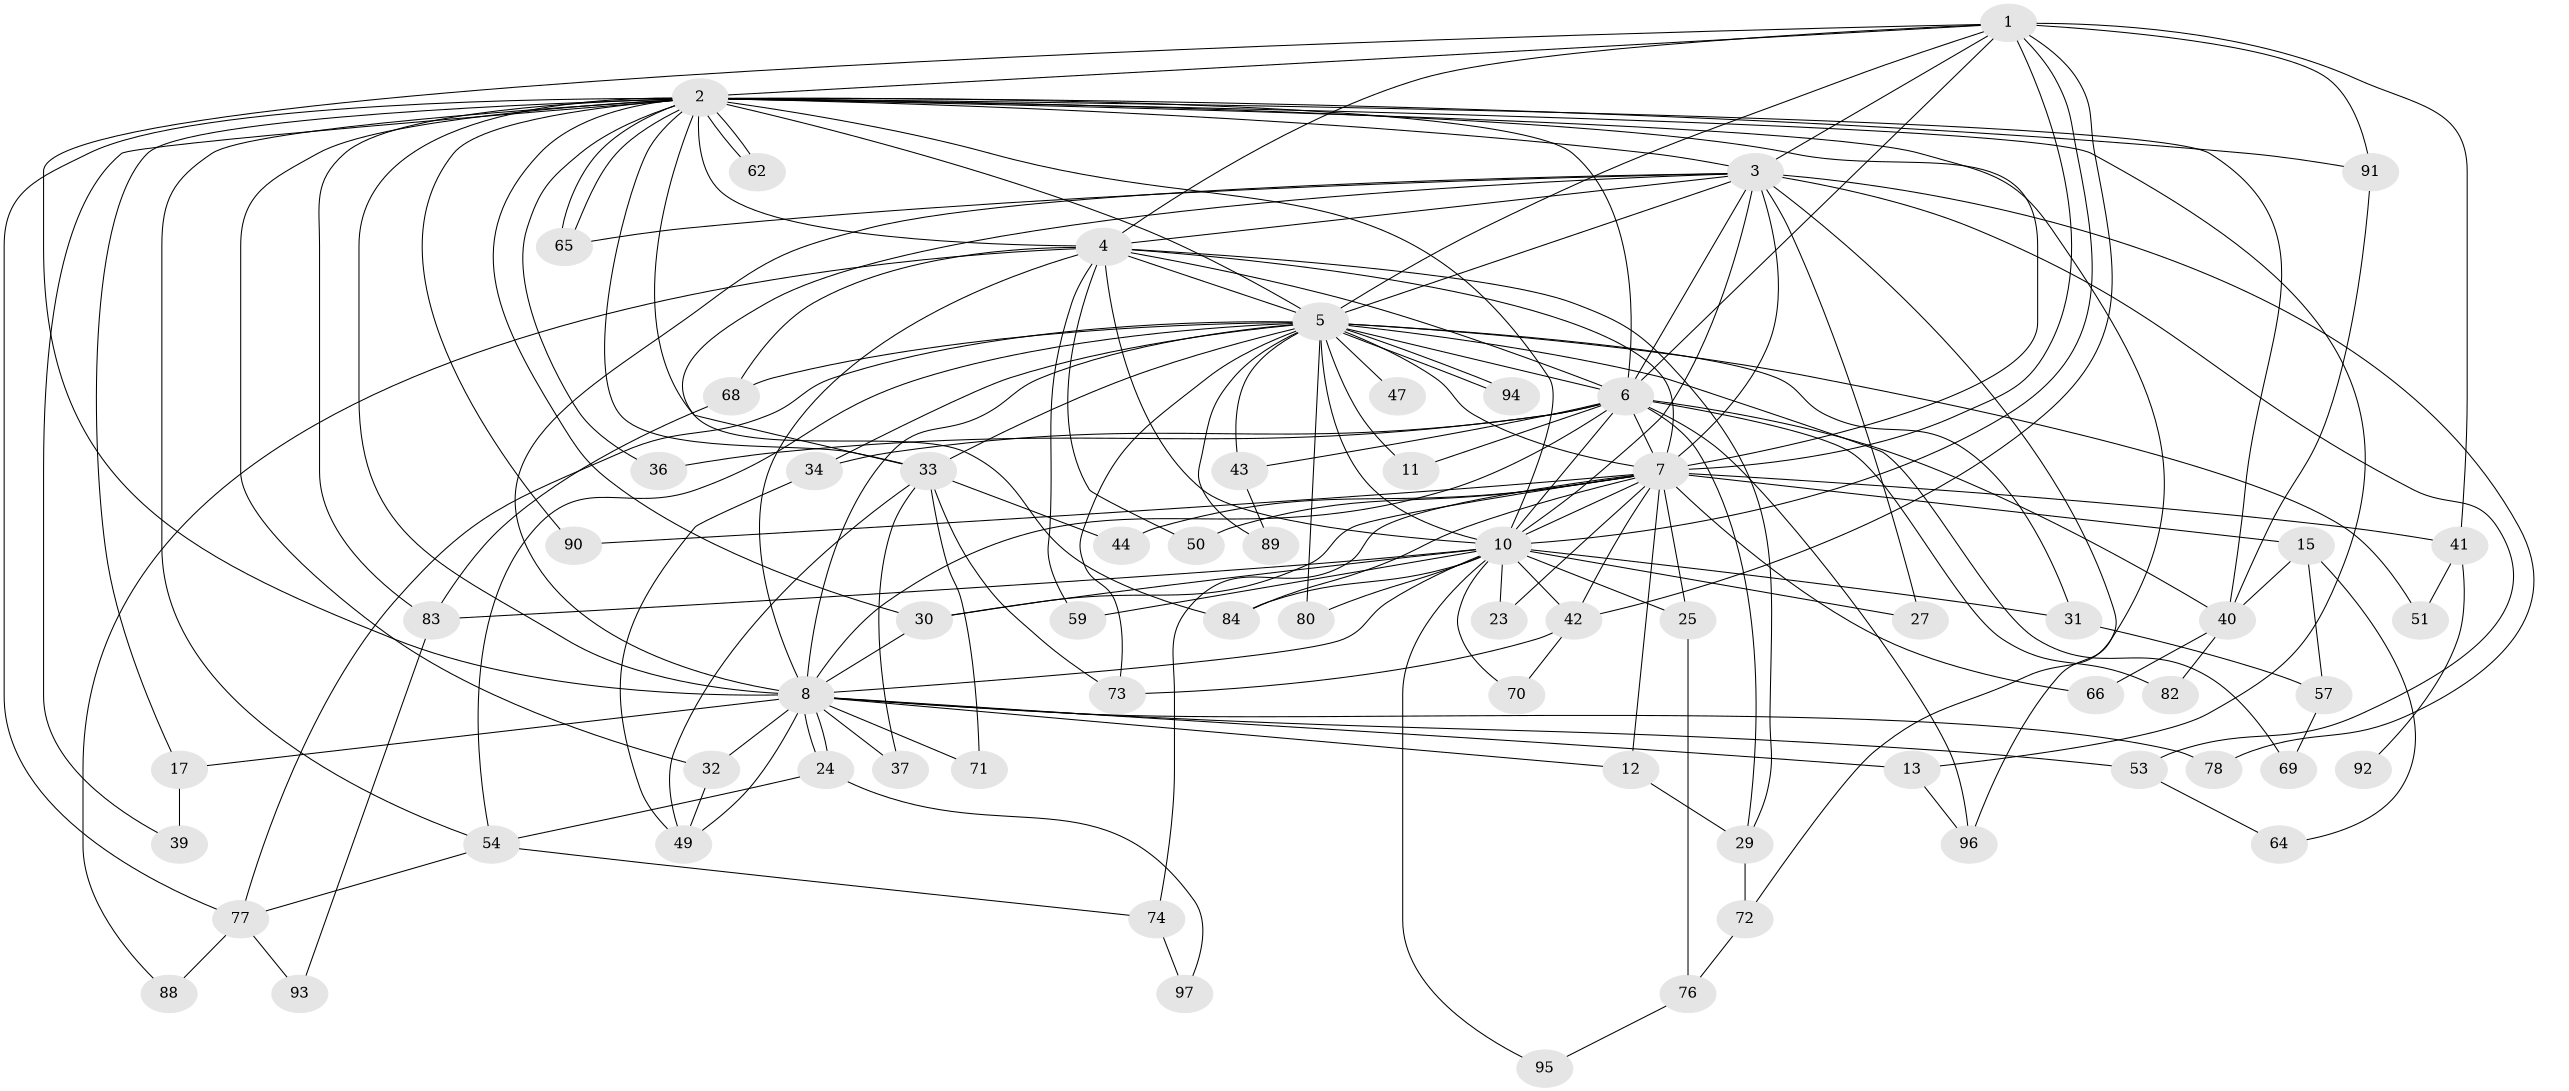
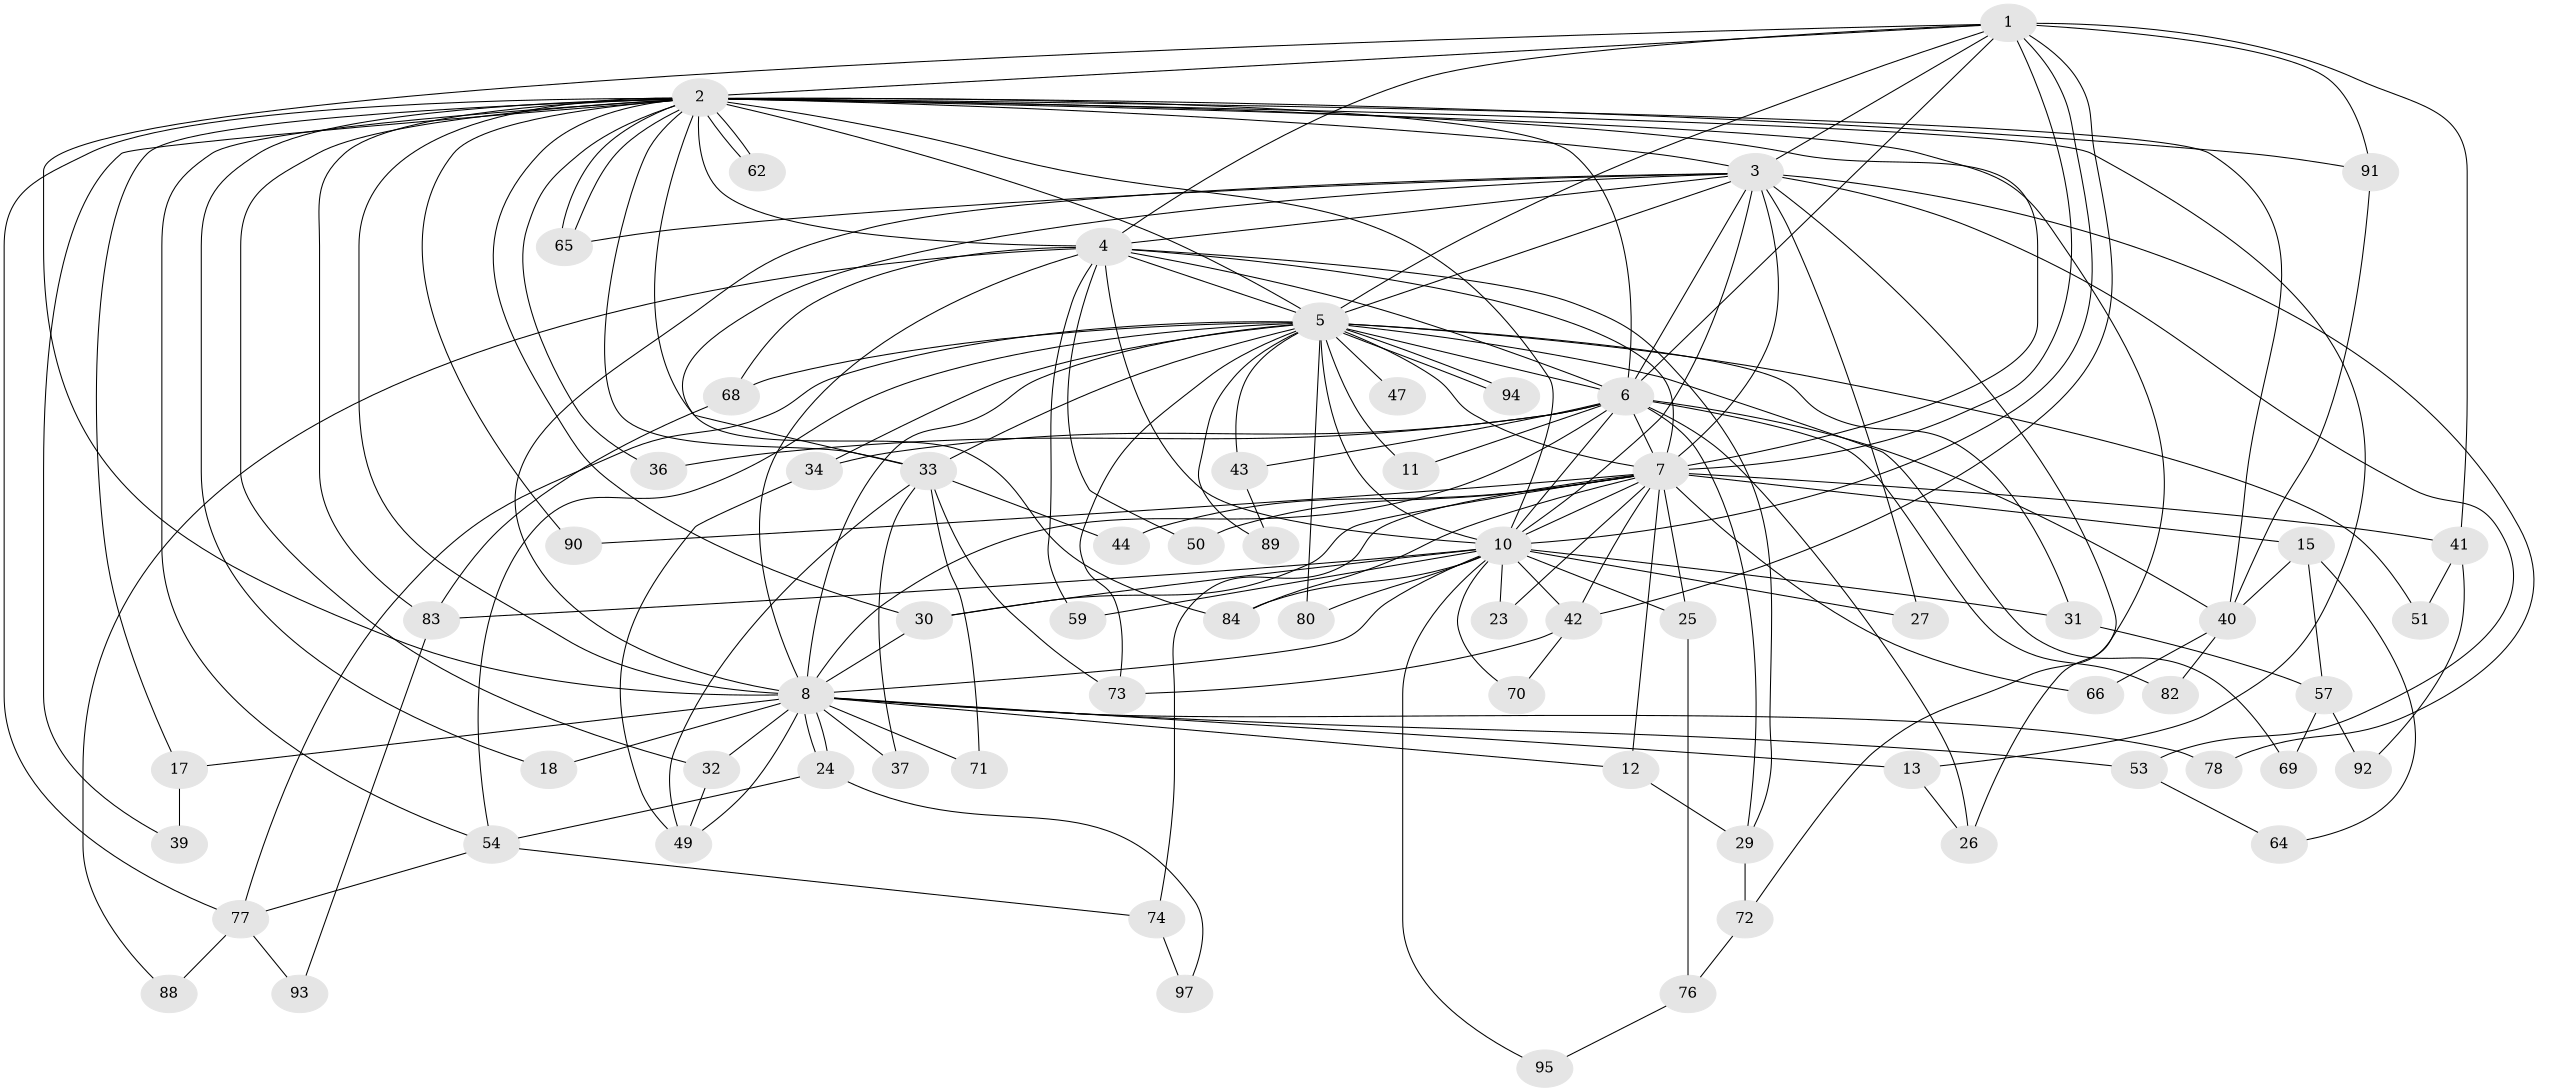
none -> (2348, 740)
none -> (549, 770)
(1969, 845) -> (1969, 845)
